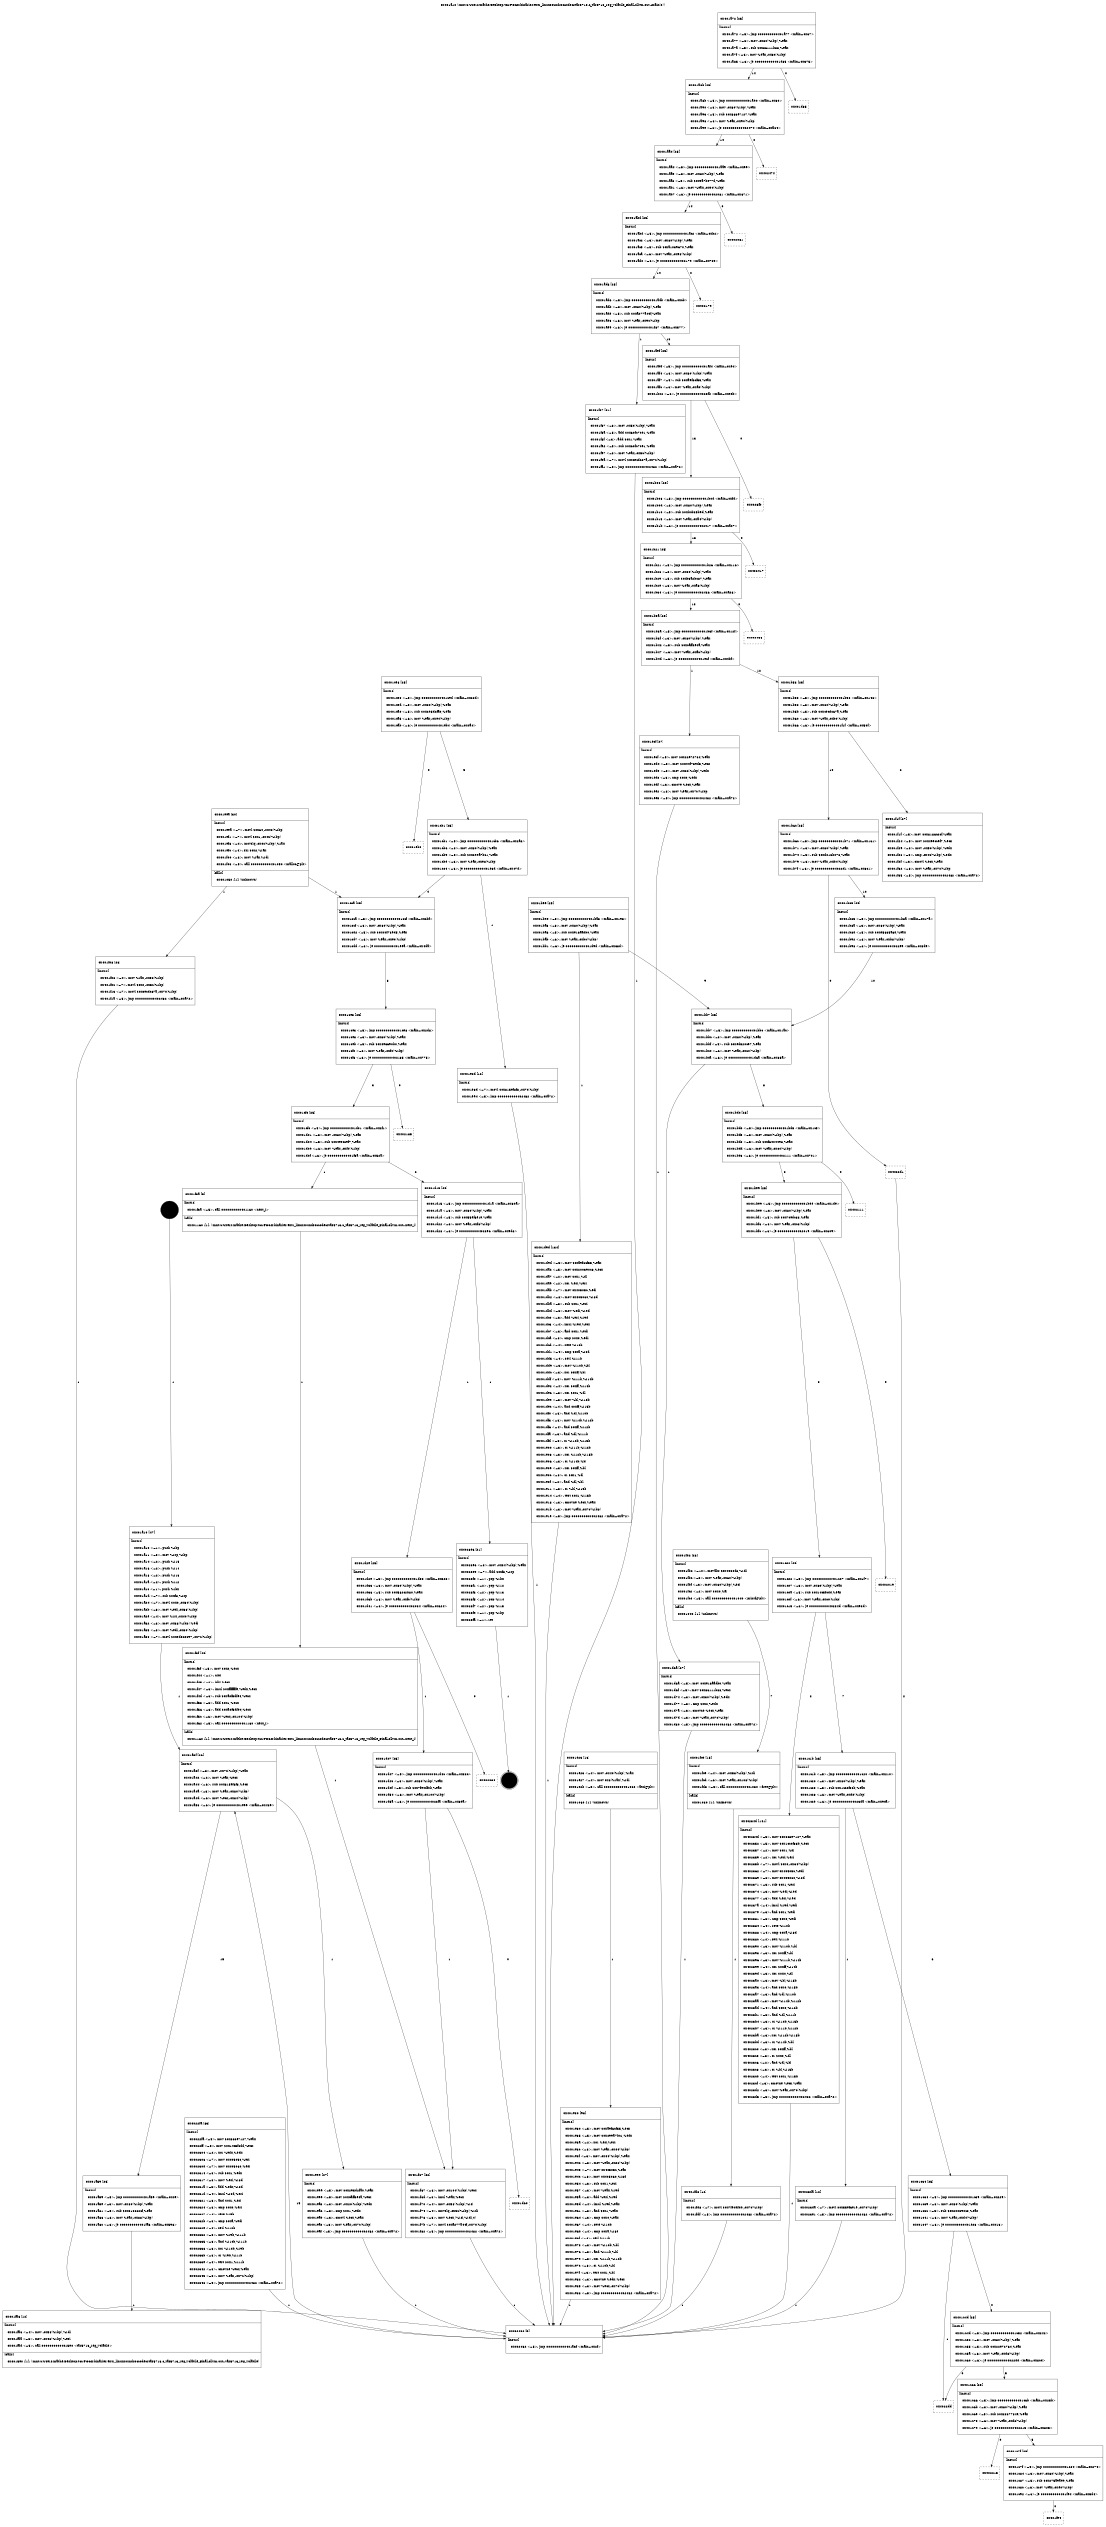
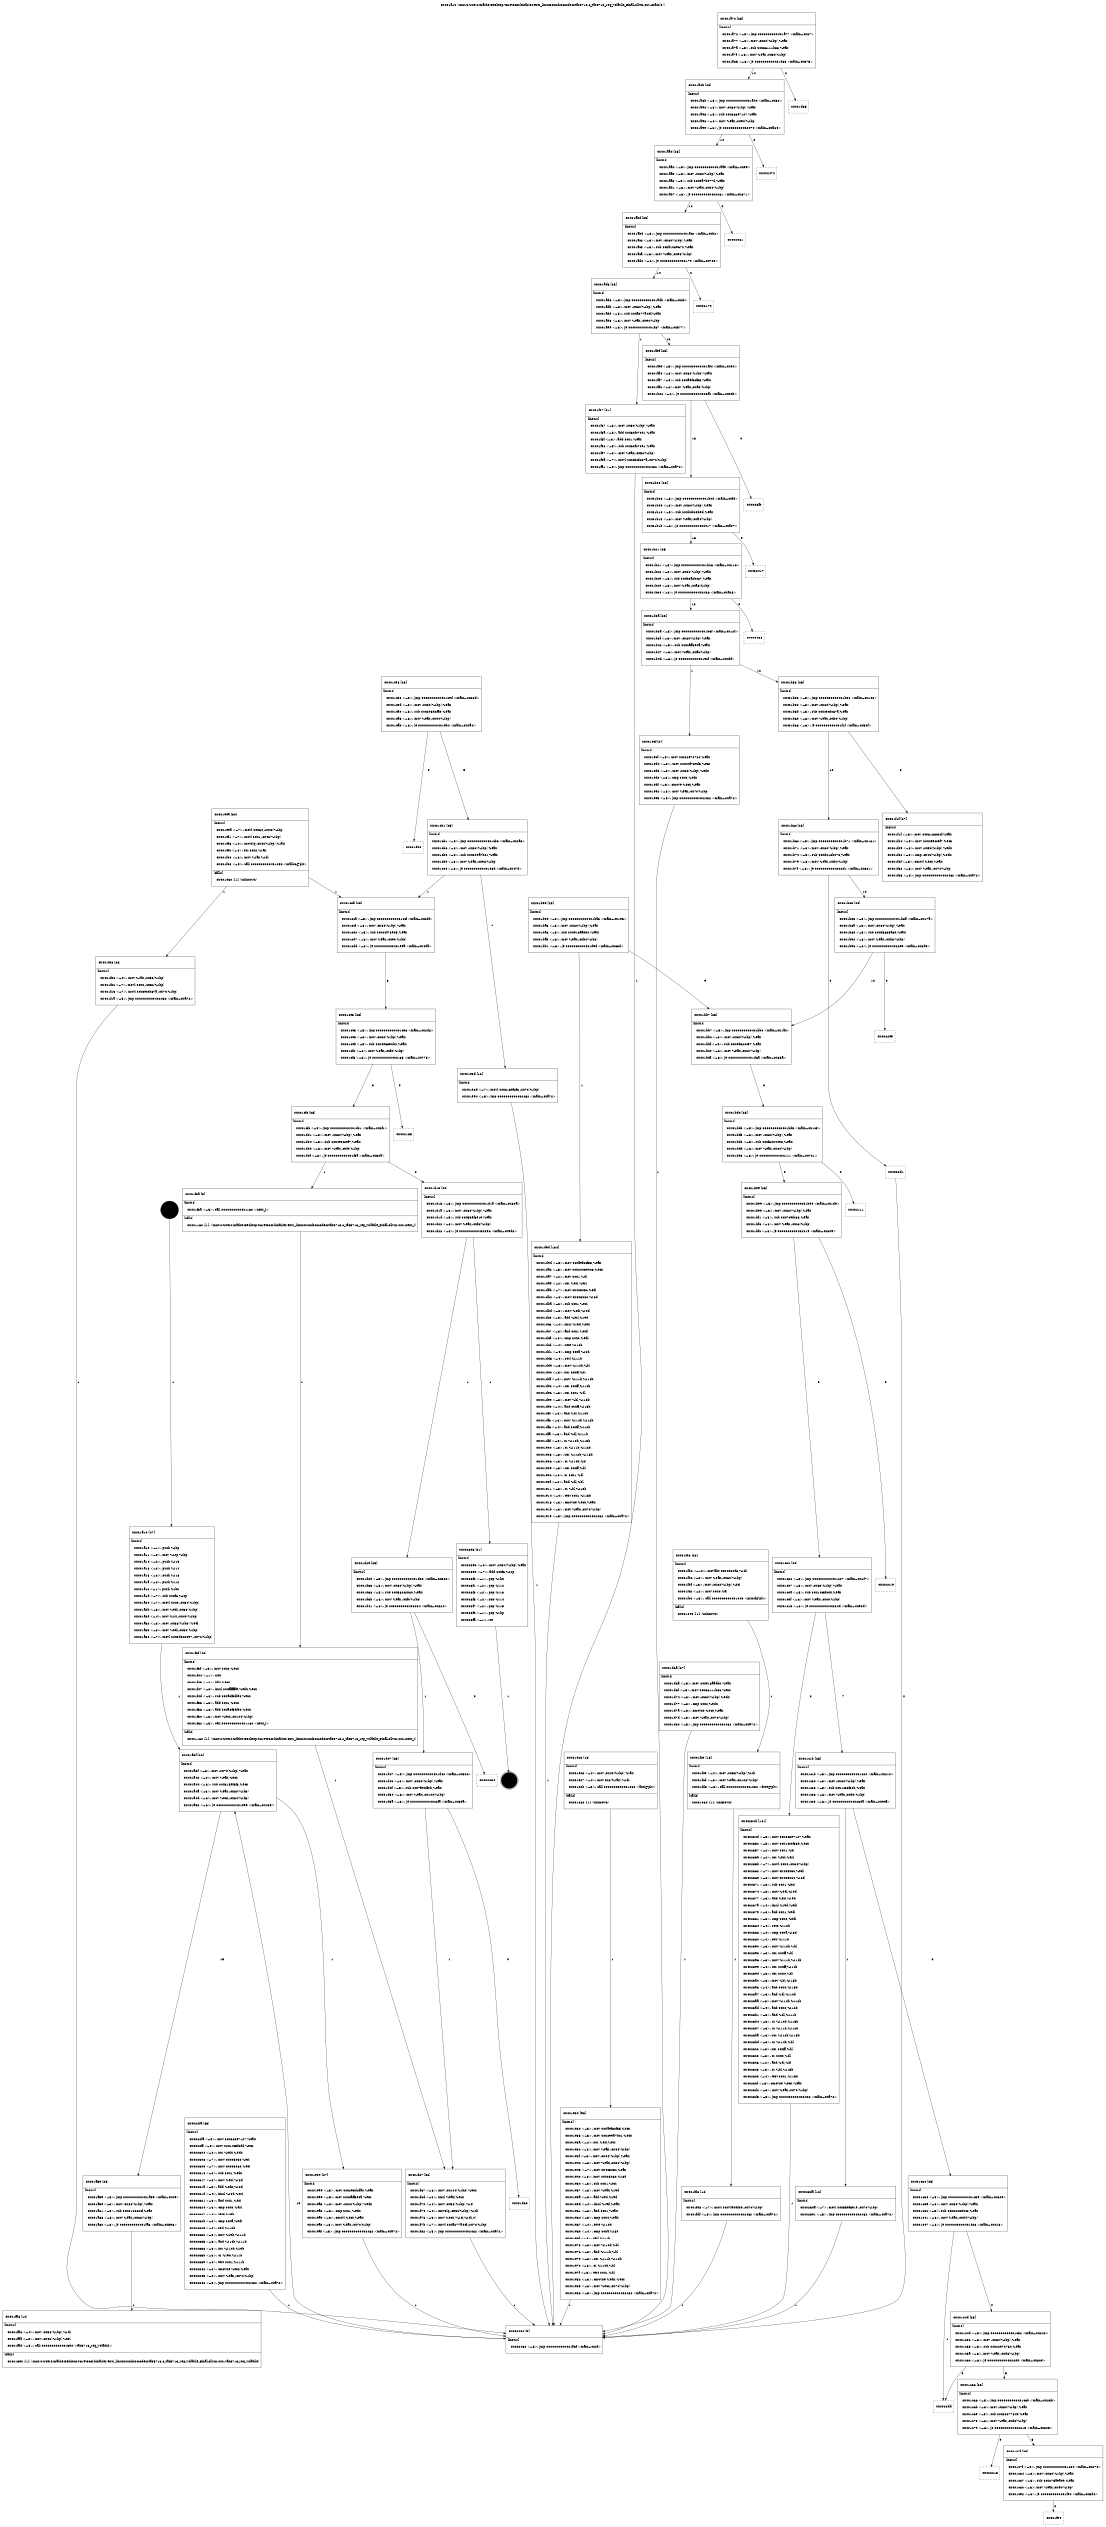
(428, 892) -> (428, 892)
none -> (885, 1037)
(667, 1358) -> none
(771, 1697) -> (771, 1697)
